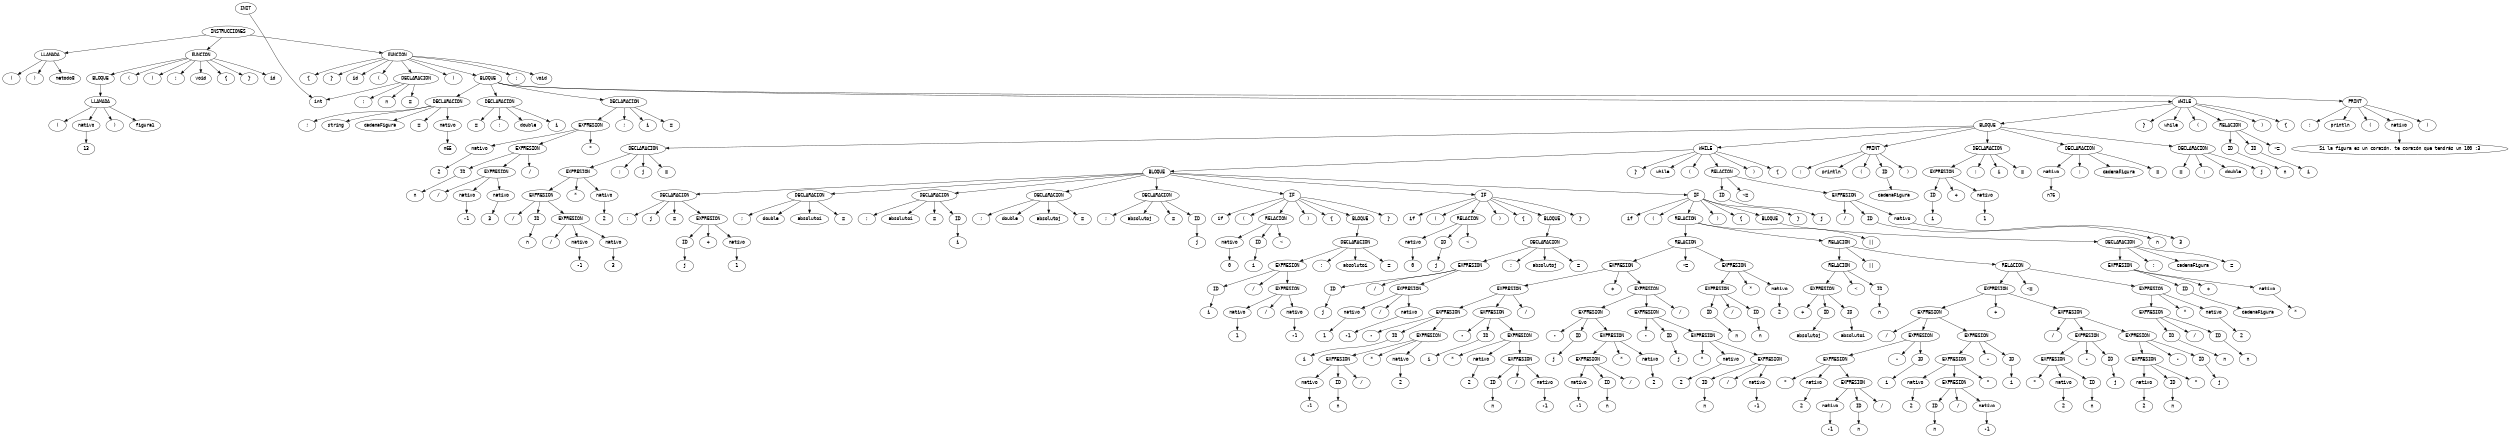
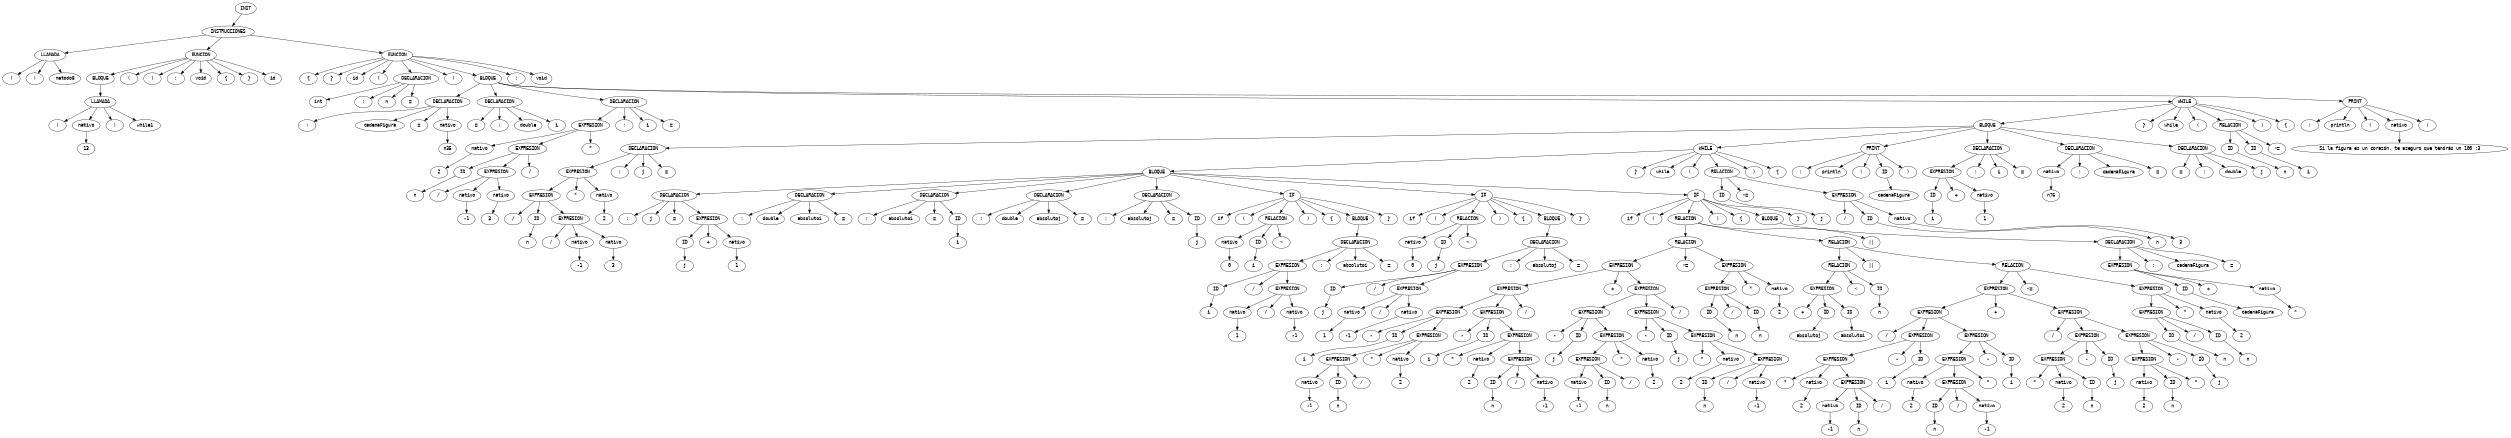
(276, 57) -> (238, 19)
(145, 125) -> (145, 125)
(336, 125) -> none
(448, 149) -> (448, 149)
(2400, 149) -> (2400, 149)
